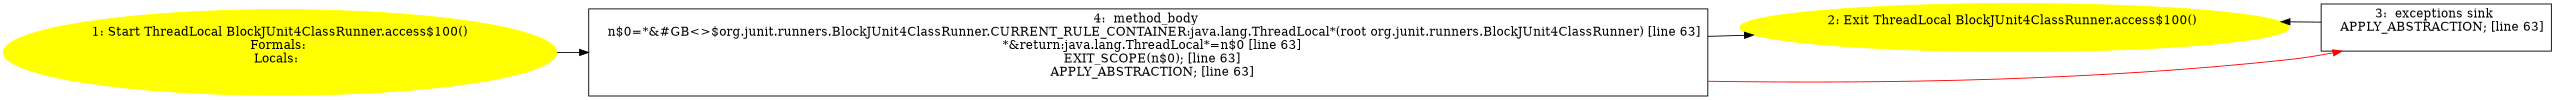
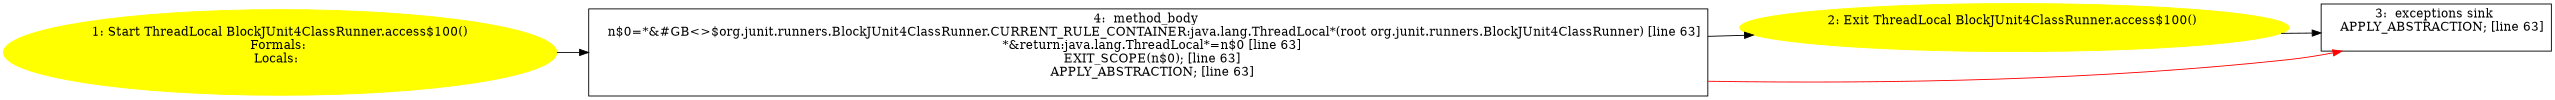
(2306, 22) -> (2297, 33)
